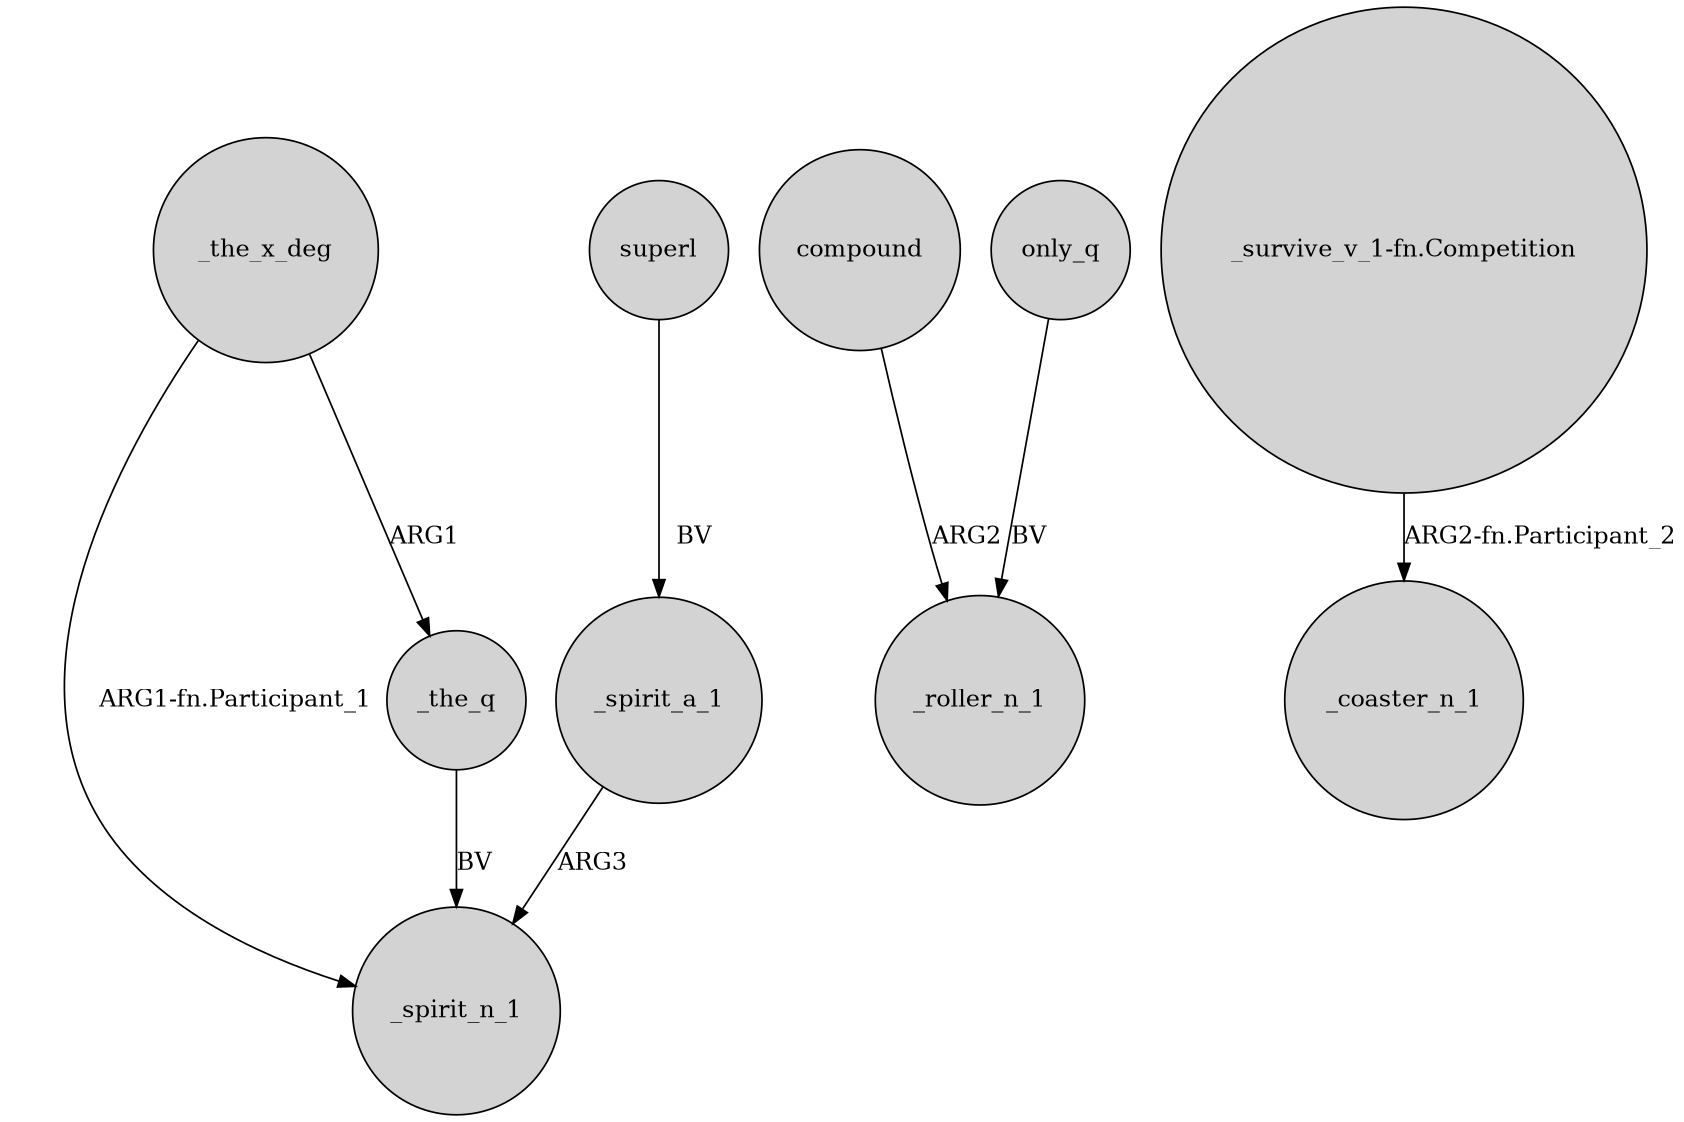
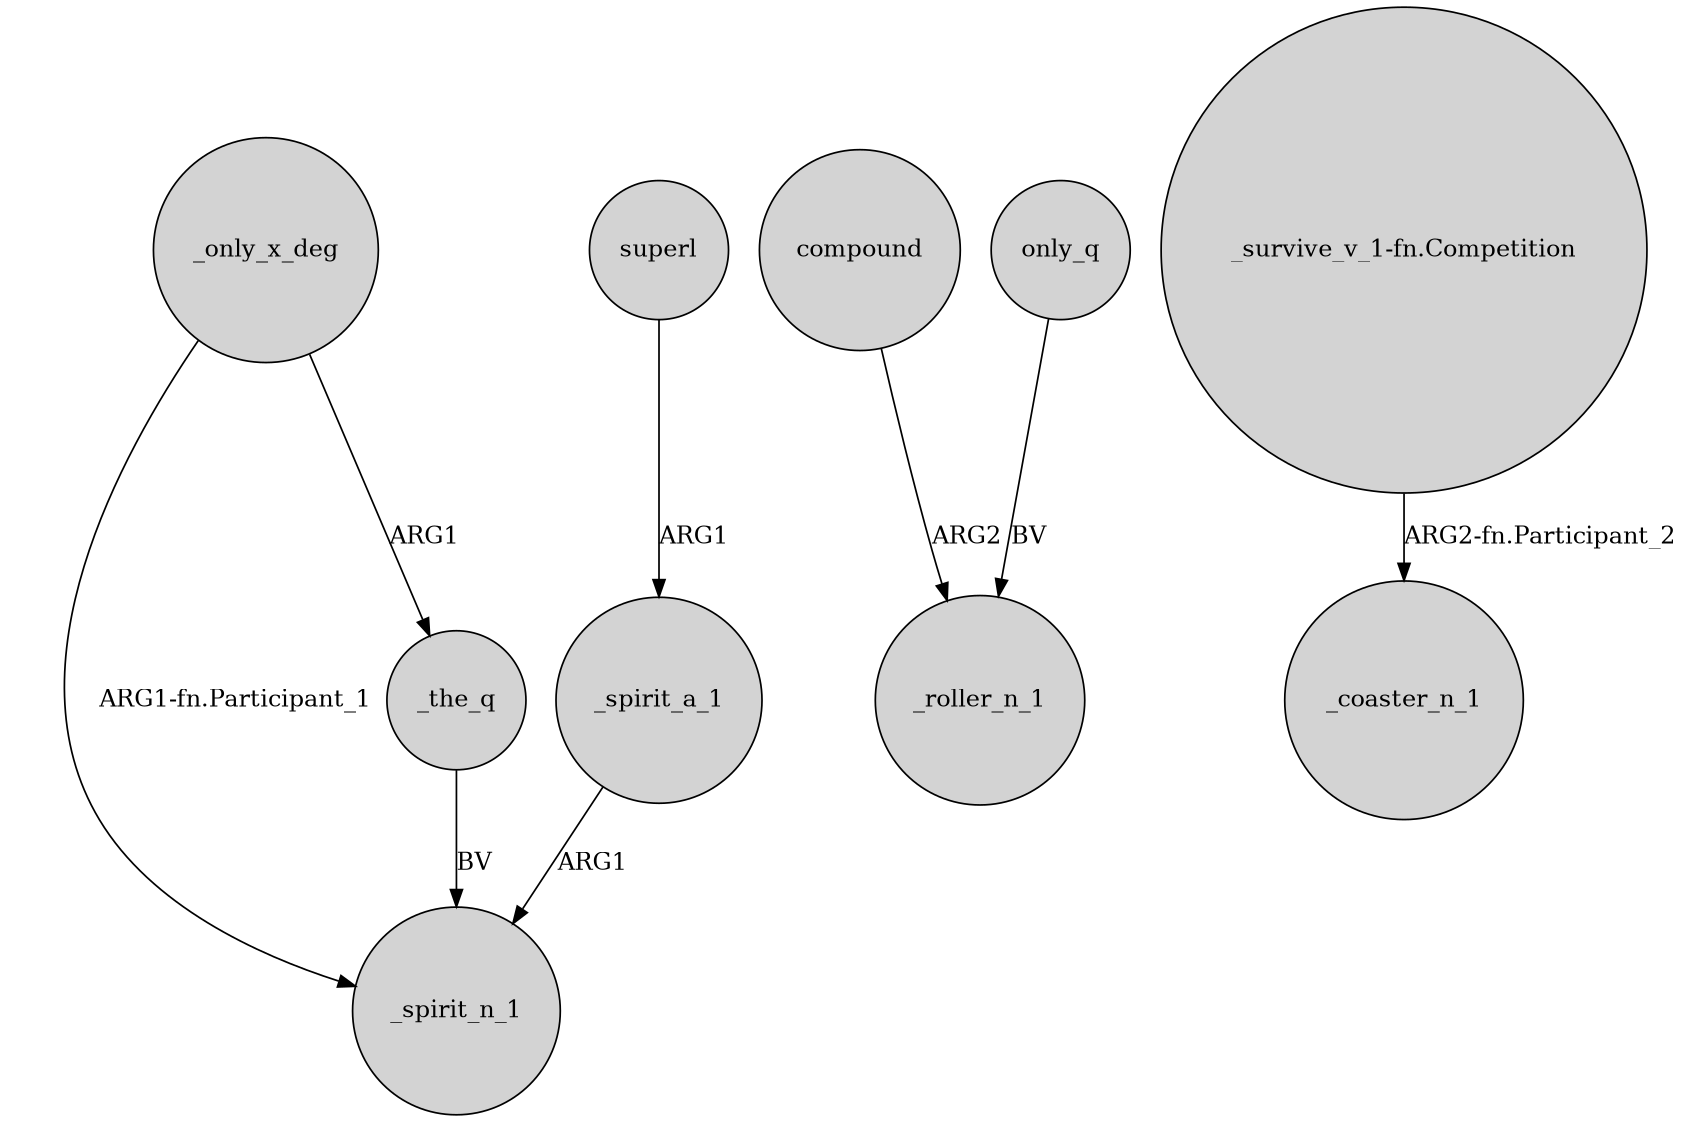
(266, 250) -> (266, 250)
(694, 537) -> (694, 537)
(593, 863) -> (593, 863)
